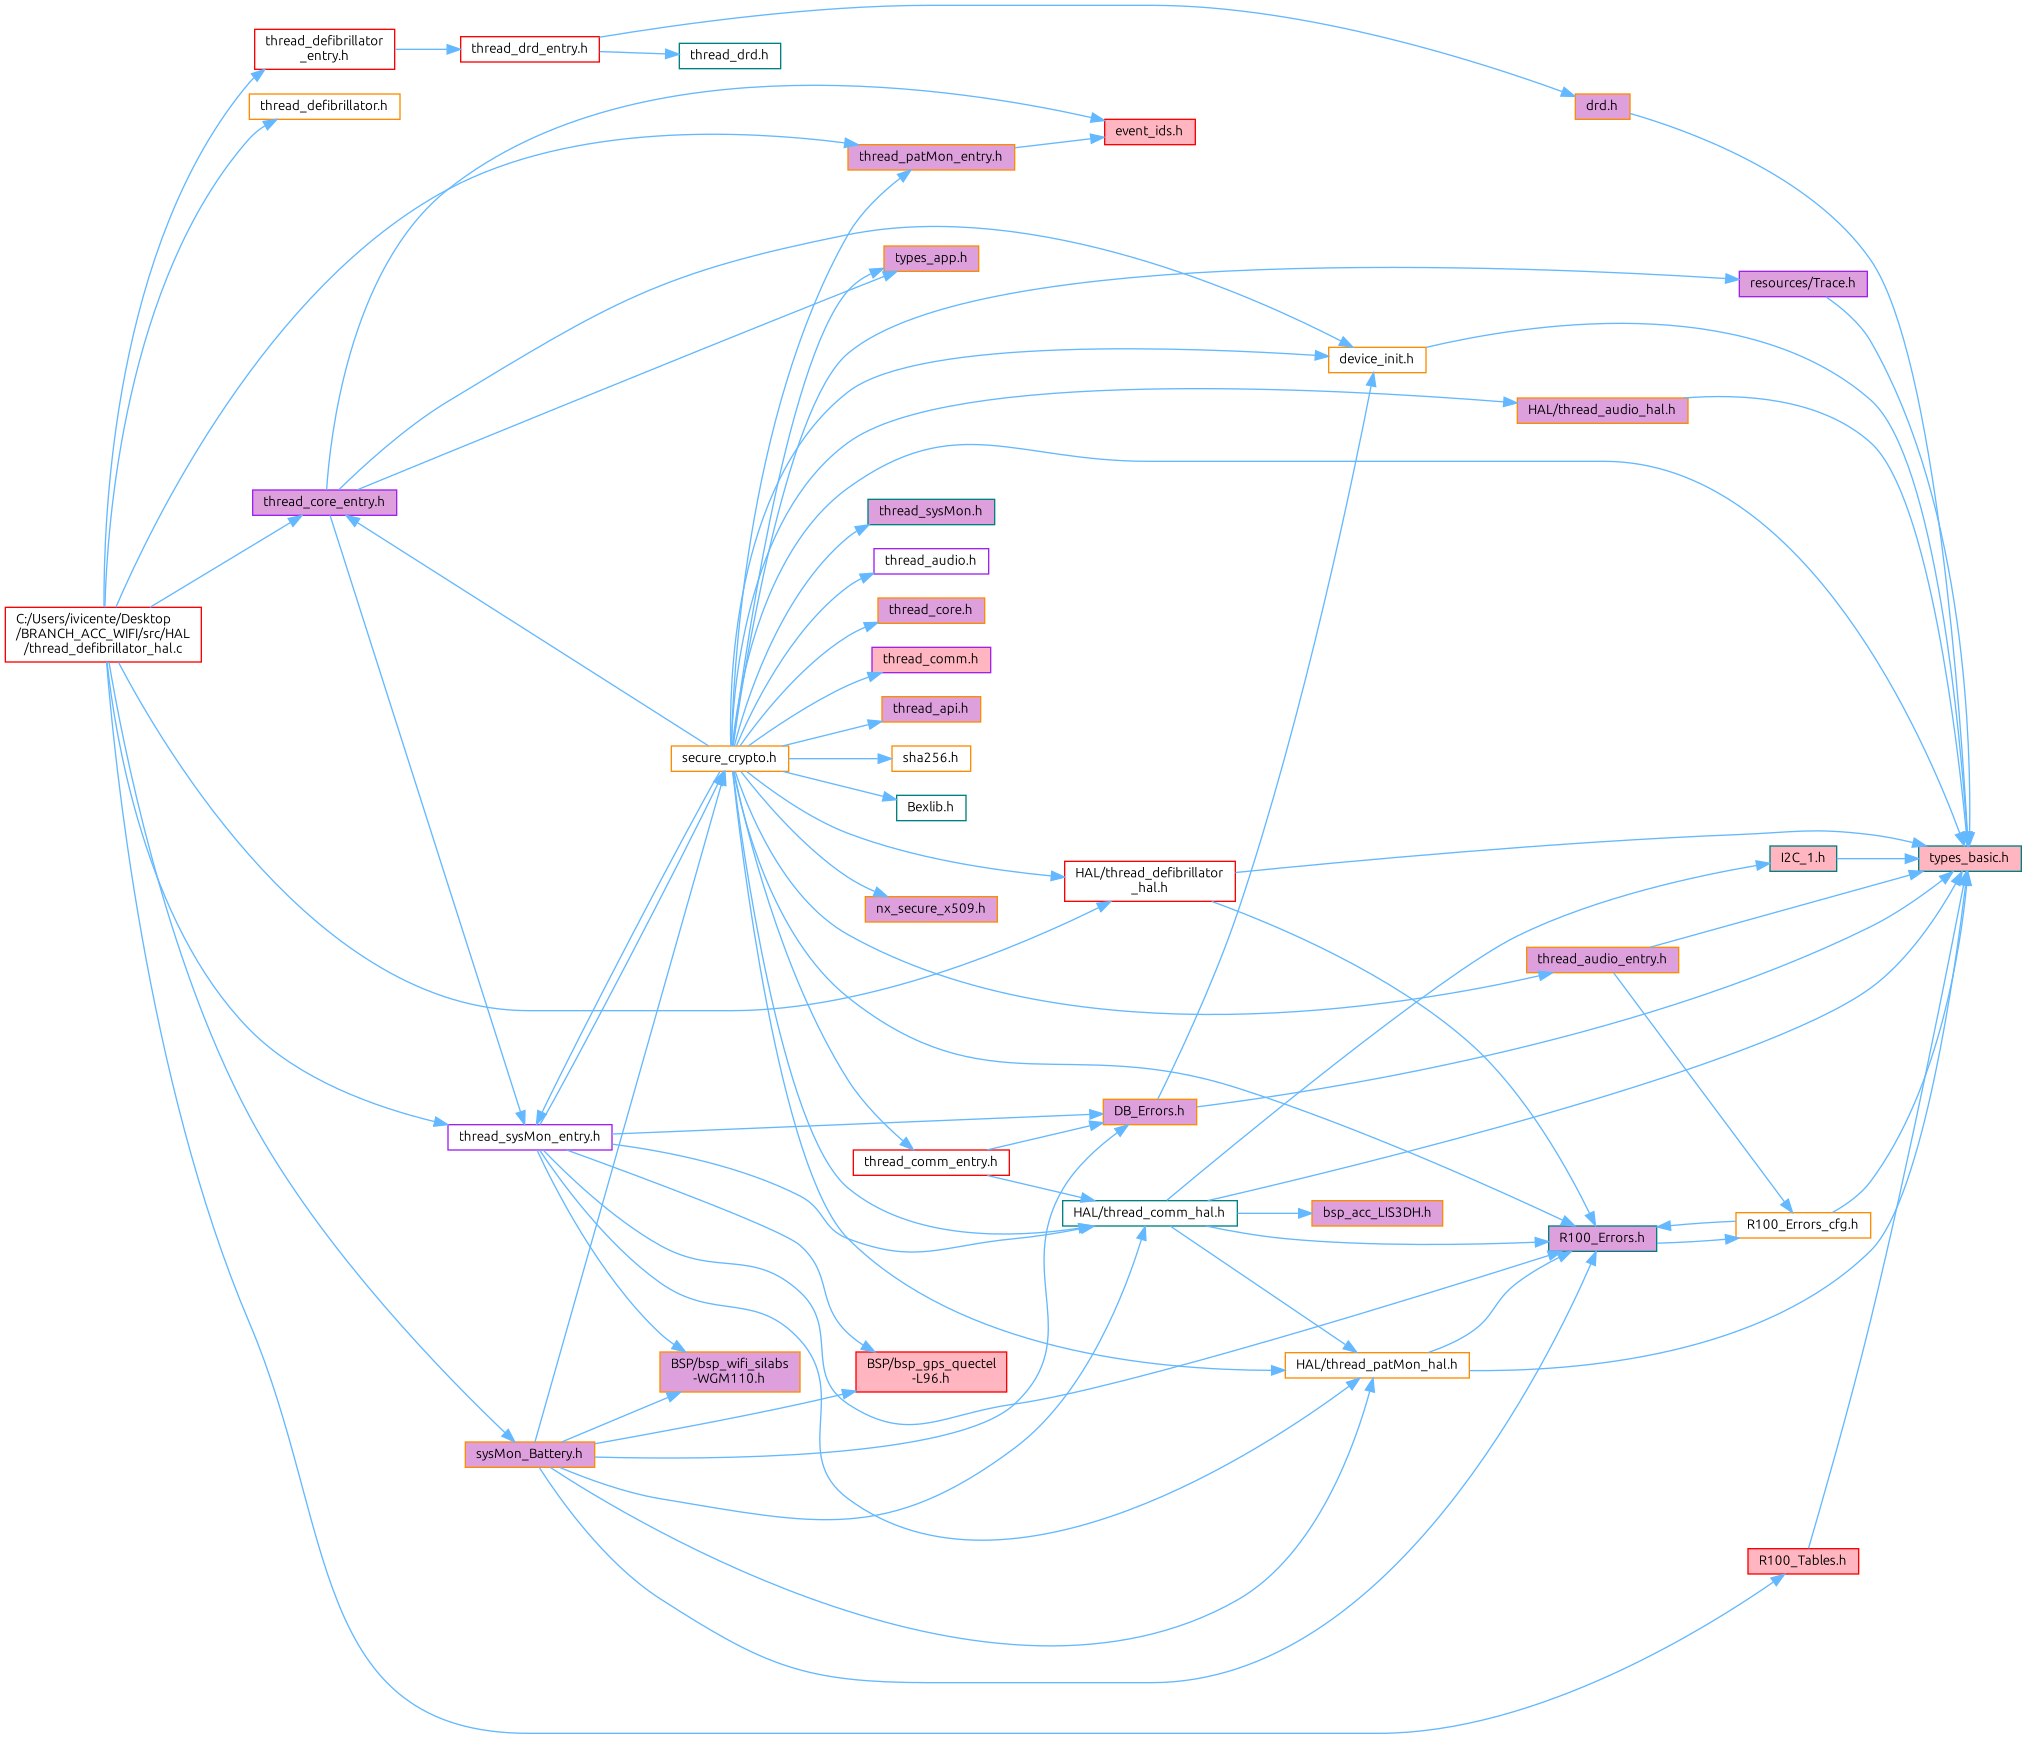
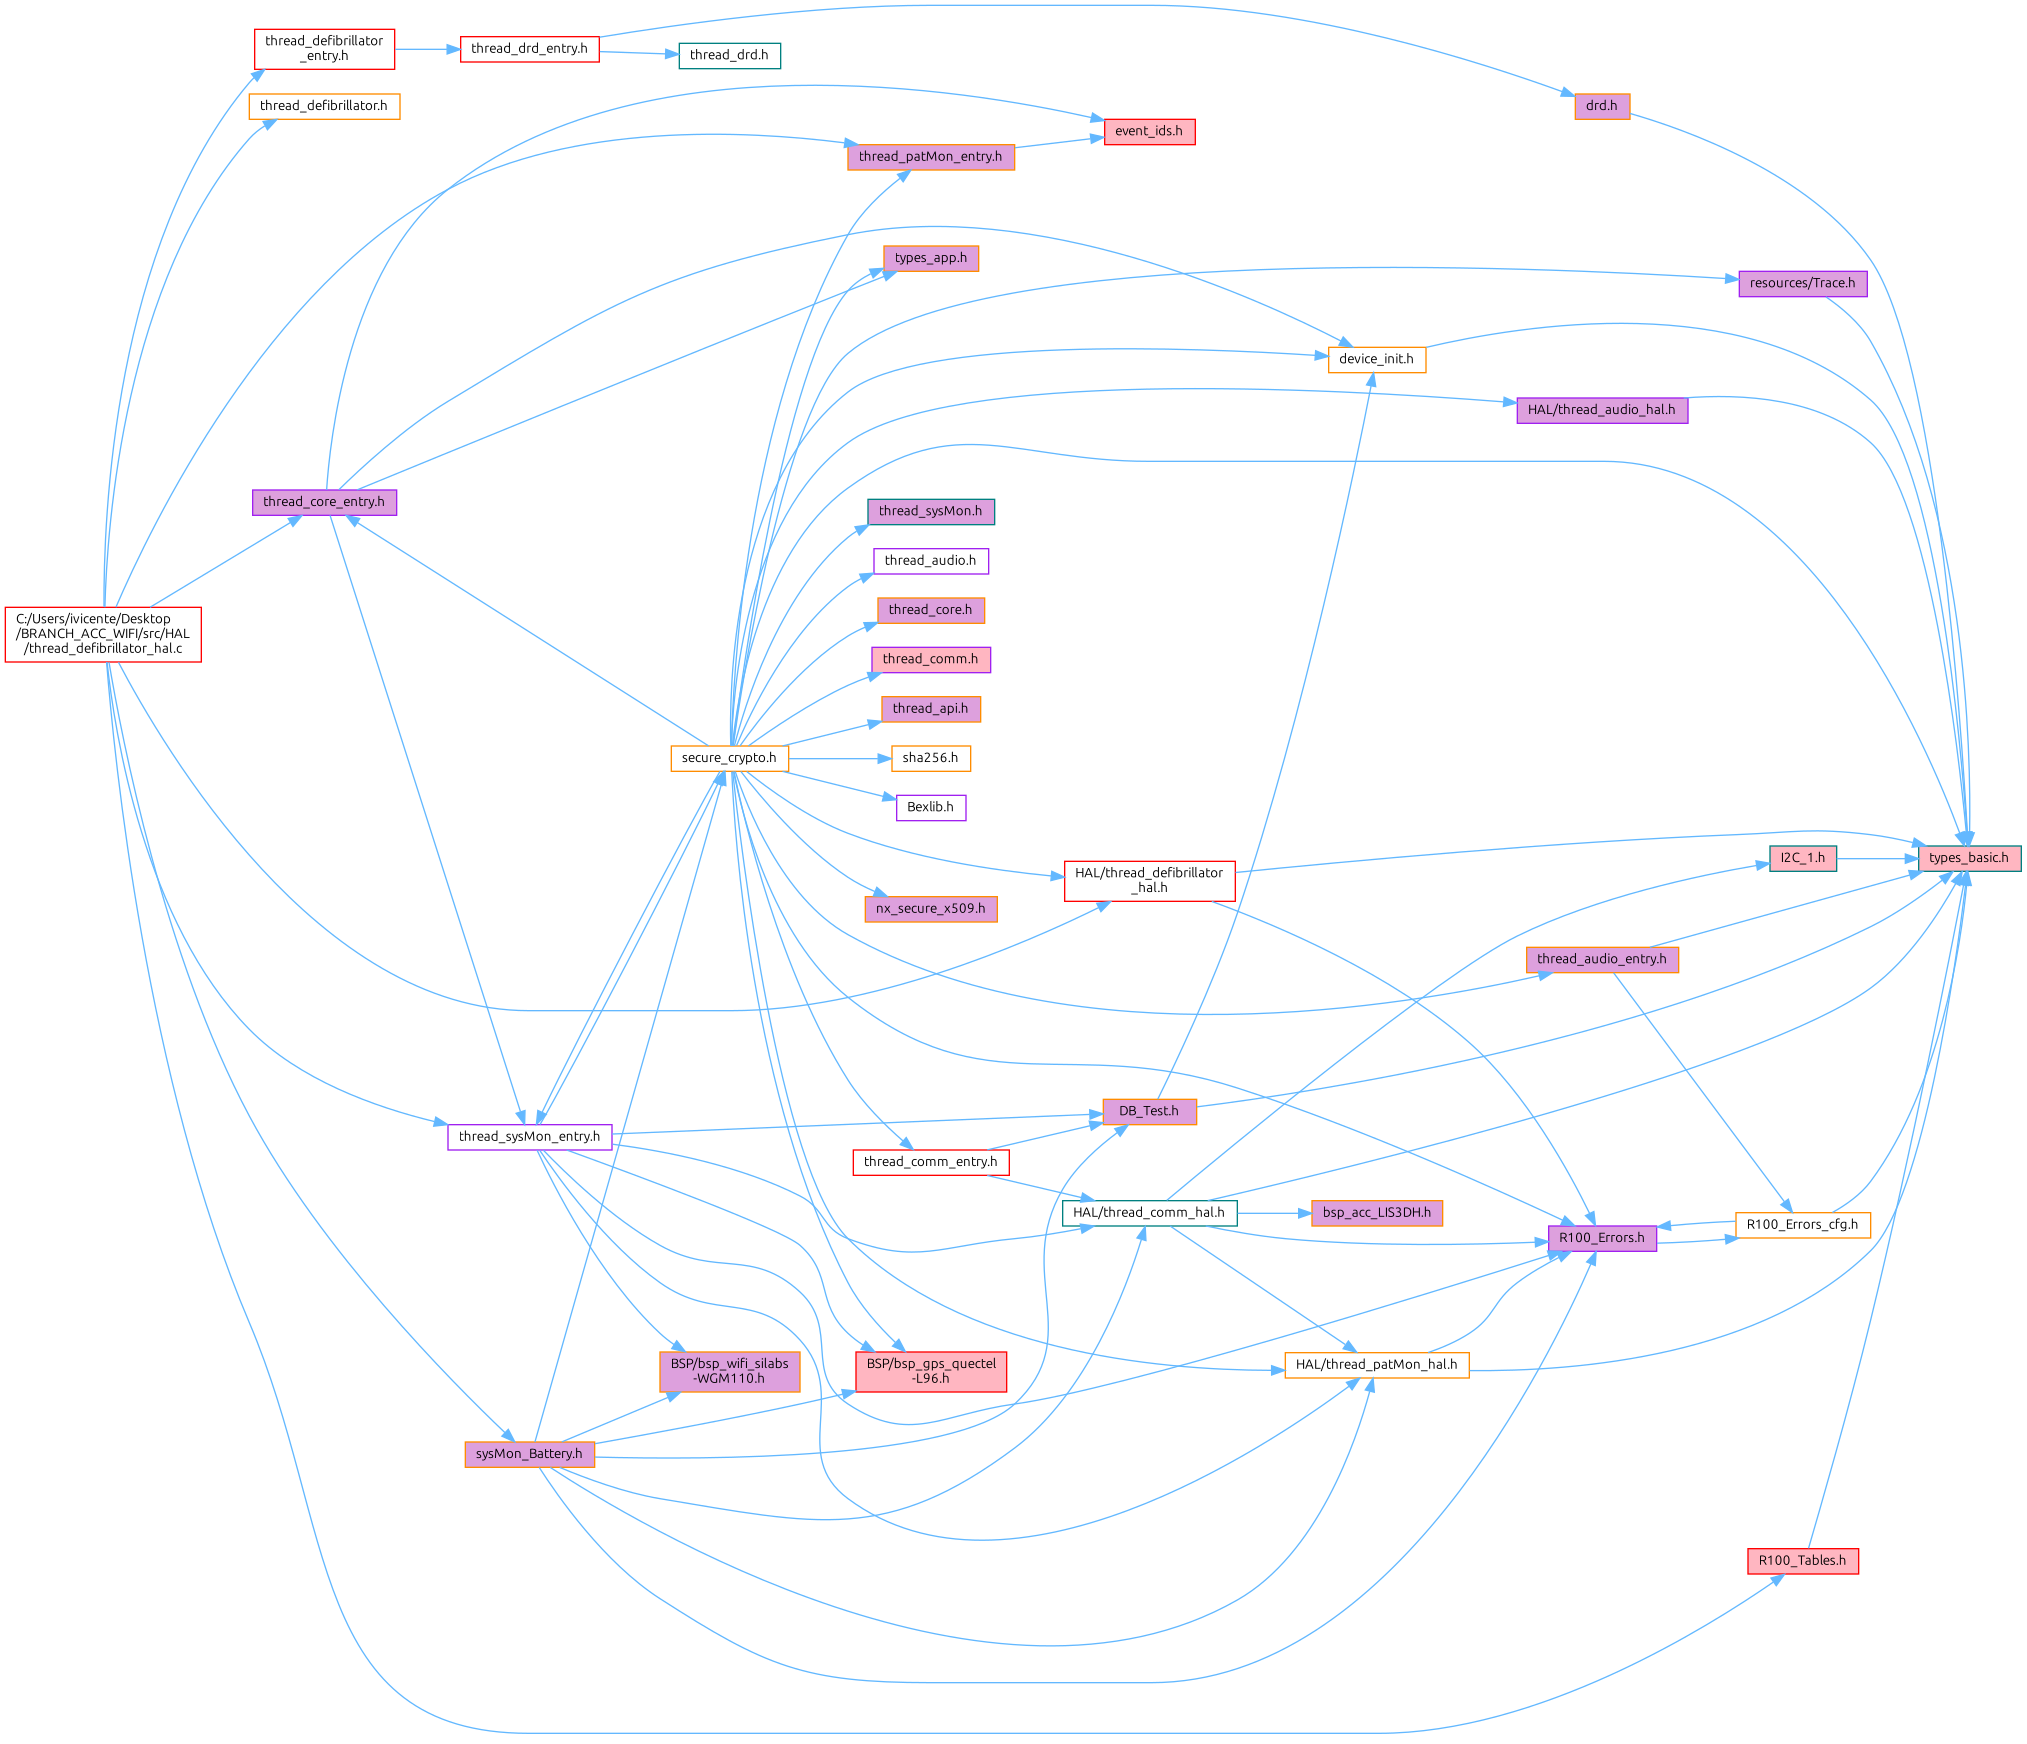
(1603, 411) -> (1603, 411)
(931, 808) -> (931, 808)
(801, 1103) -> (769, 1056)
(1150, 1112) -> (1150, 1112)
(1603, 1239) -> (1603, 1239)
